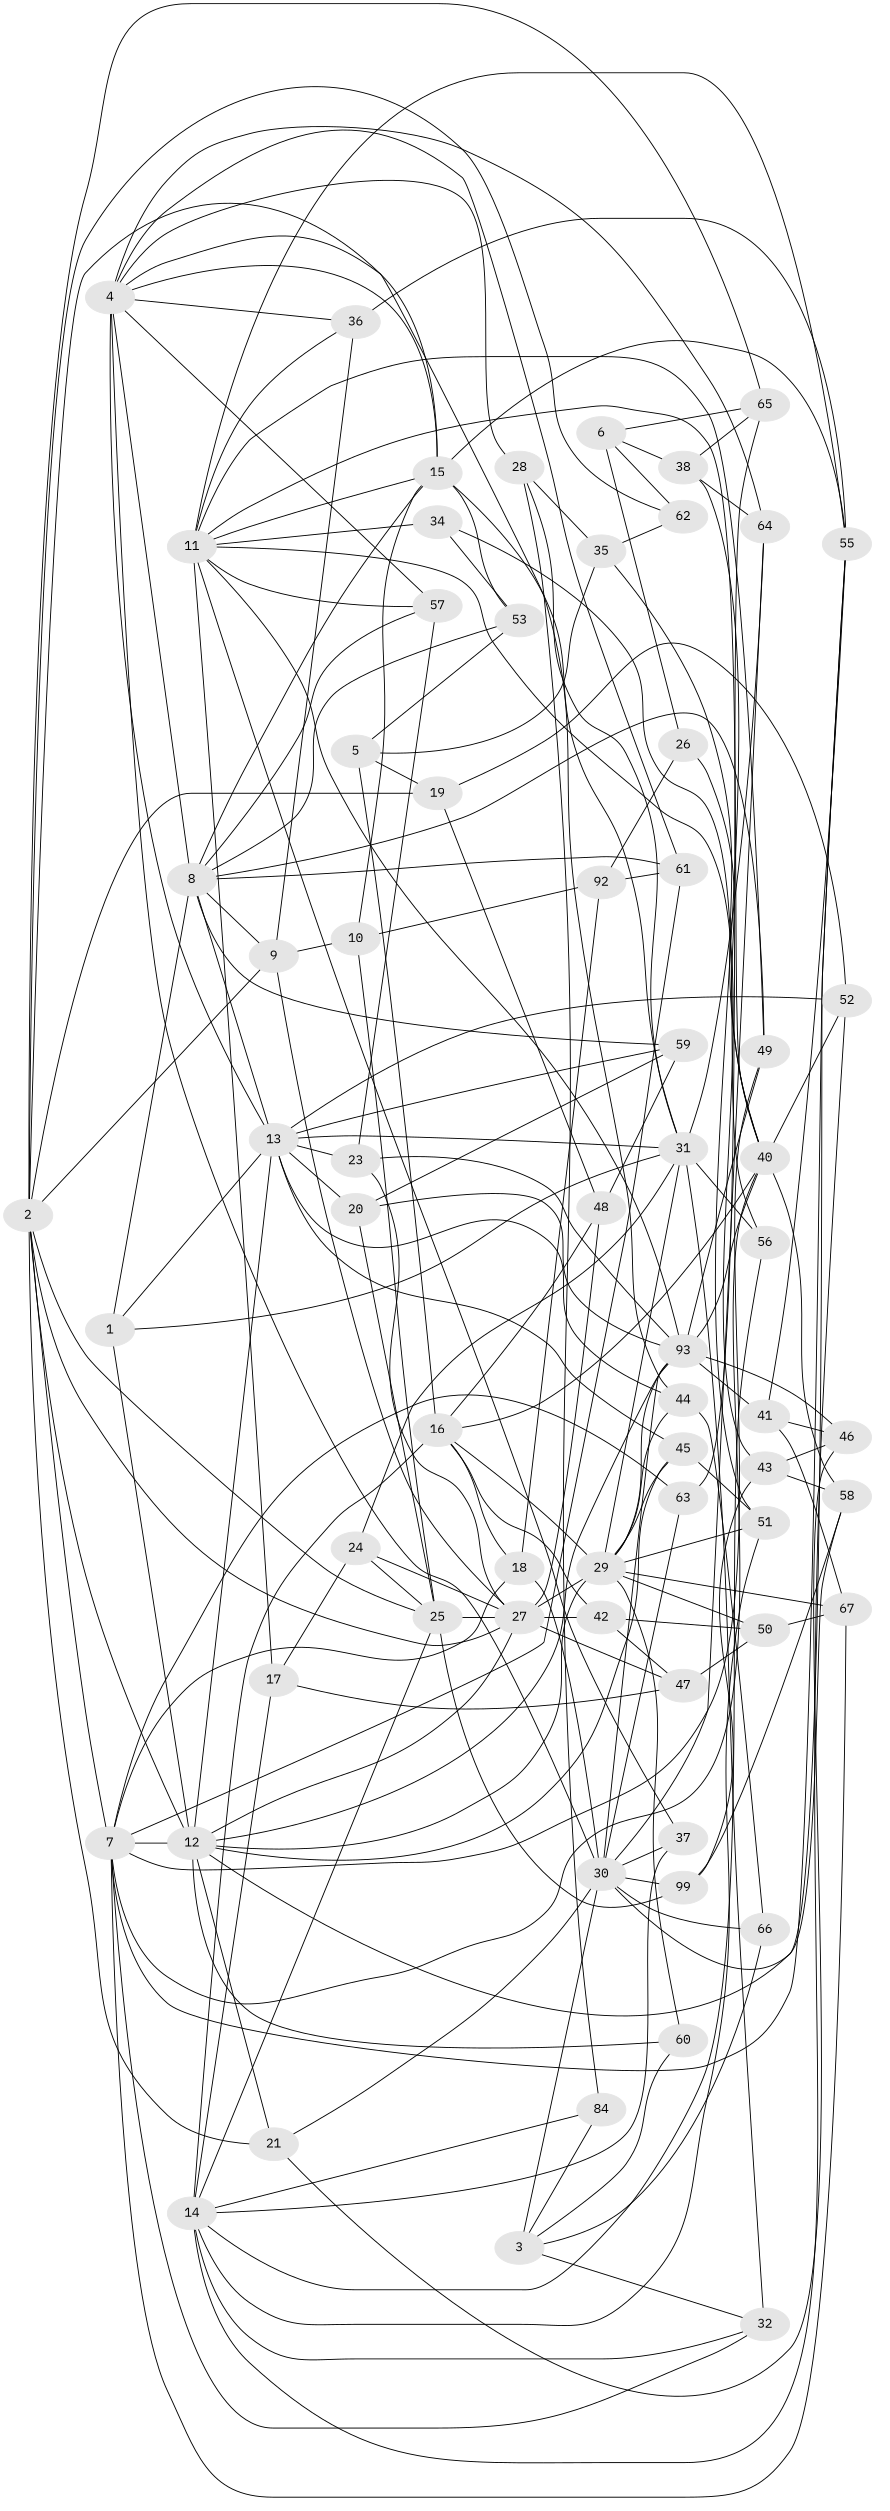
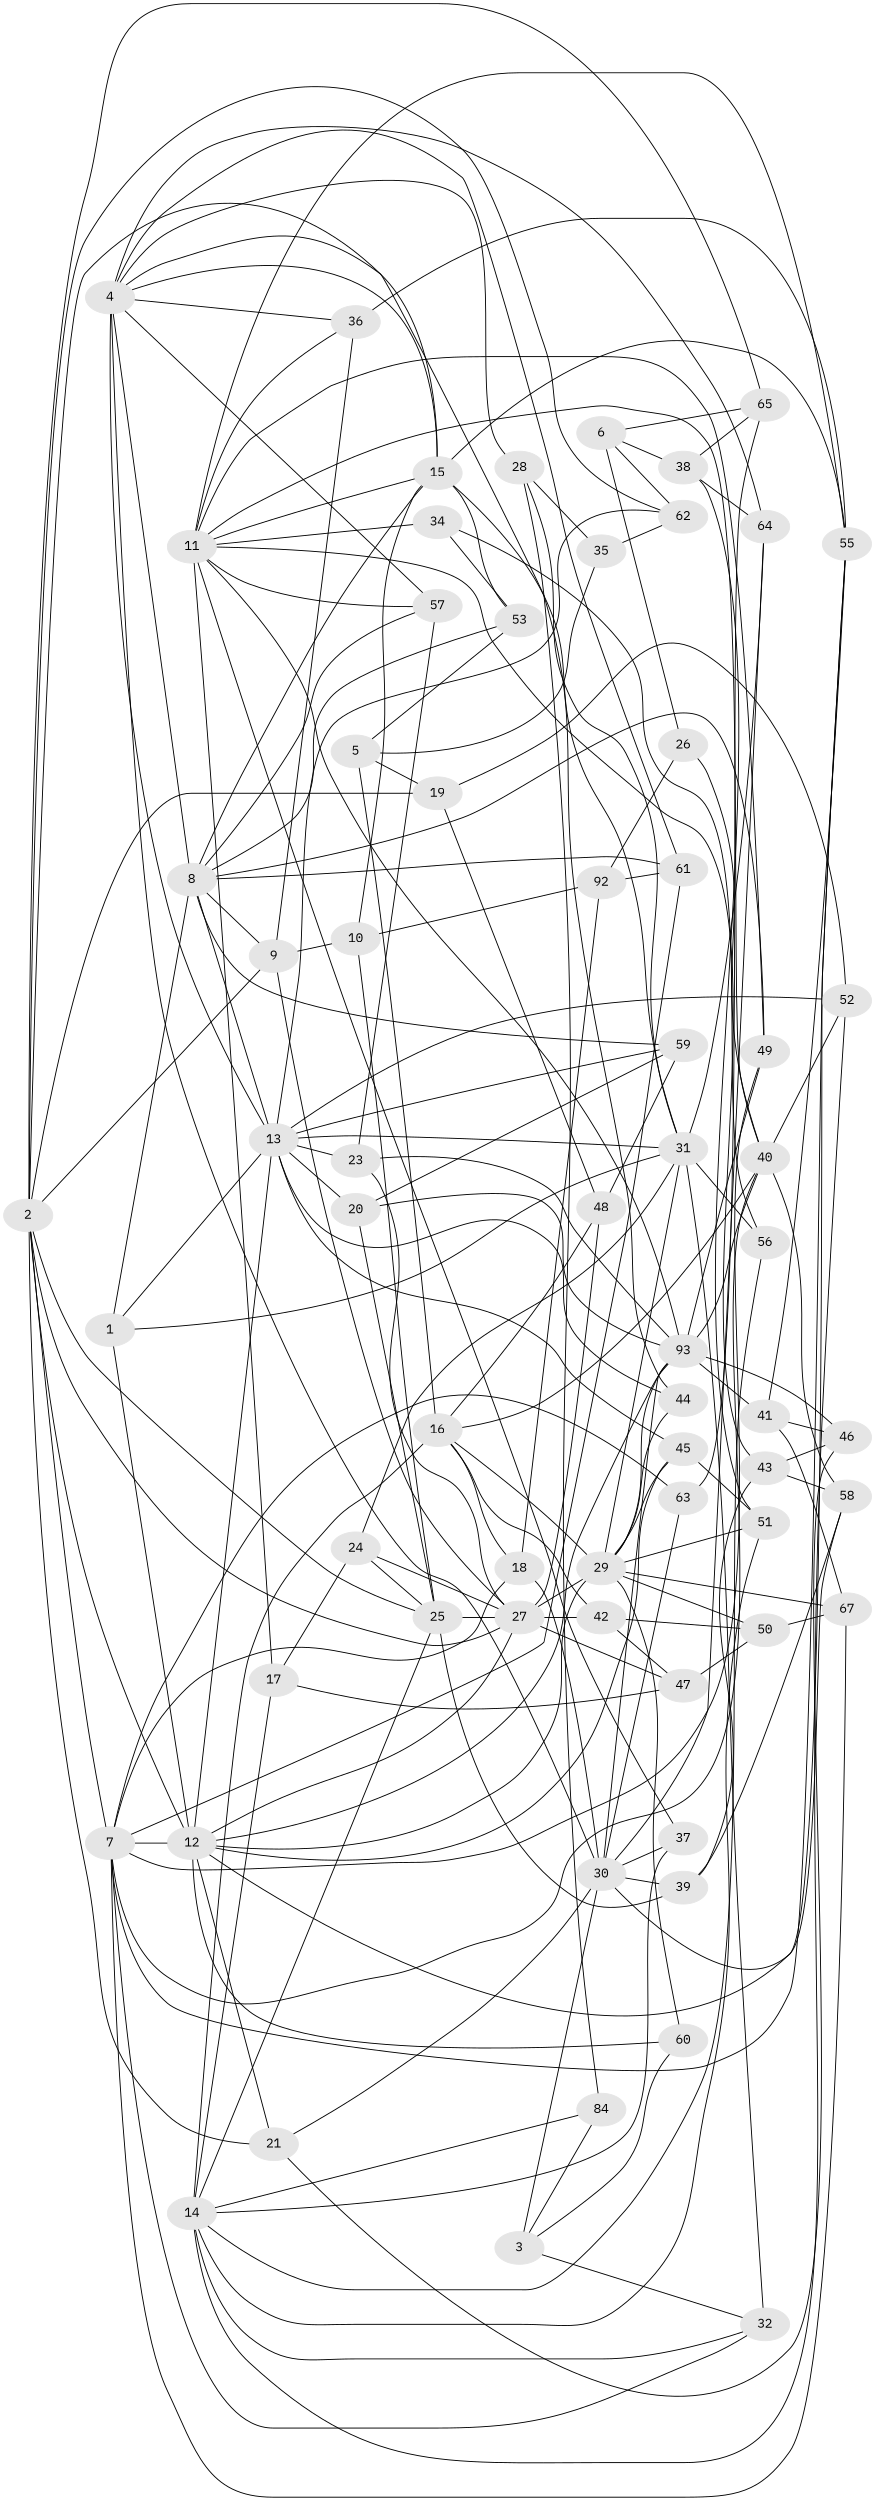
none -> (347, 714)
(728, 810) -> none
(683, 1888) -> (683, 1888)
(765, 1929) -> none
